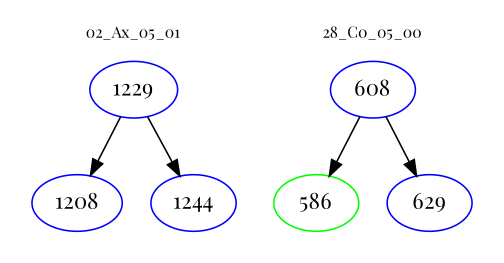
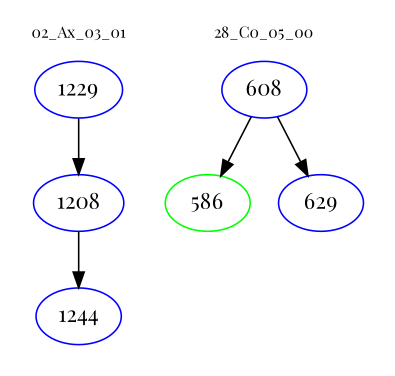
(134, 34) -> (79, 34)
(160, 139) -> (79, 252)
